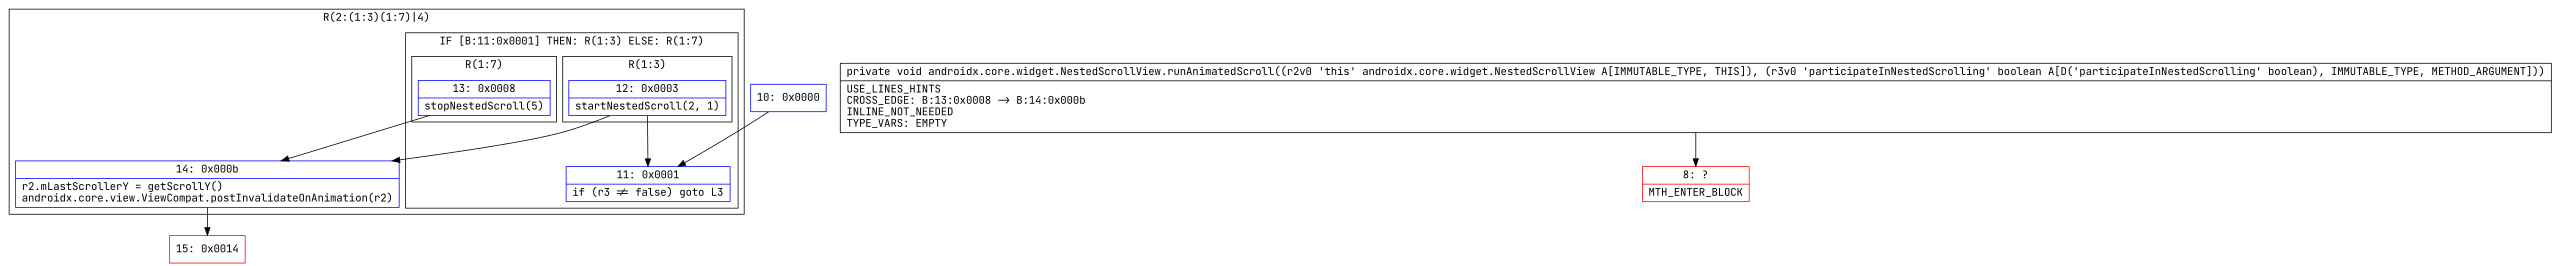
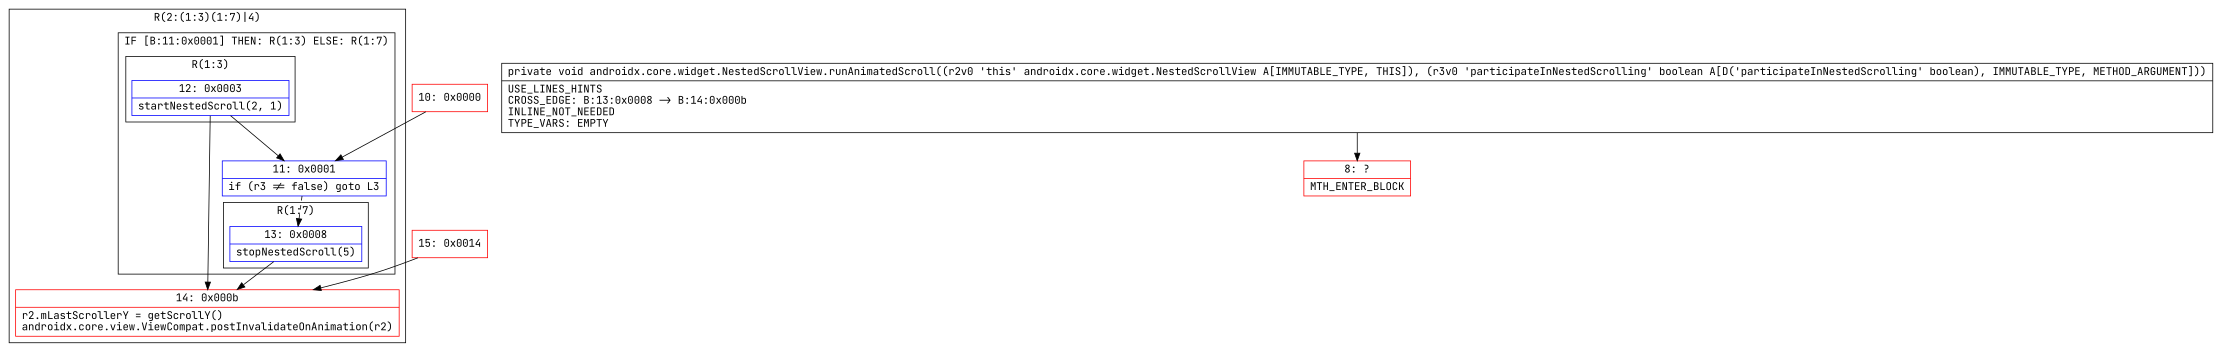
(788, 98) -> (450, 98)
(207, 184) -> (207, 313)
none -> (301, 207)
(207, 219) -> (355, 279)
